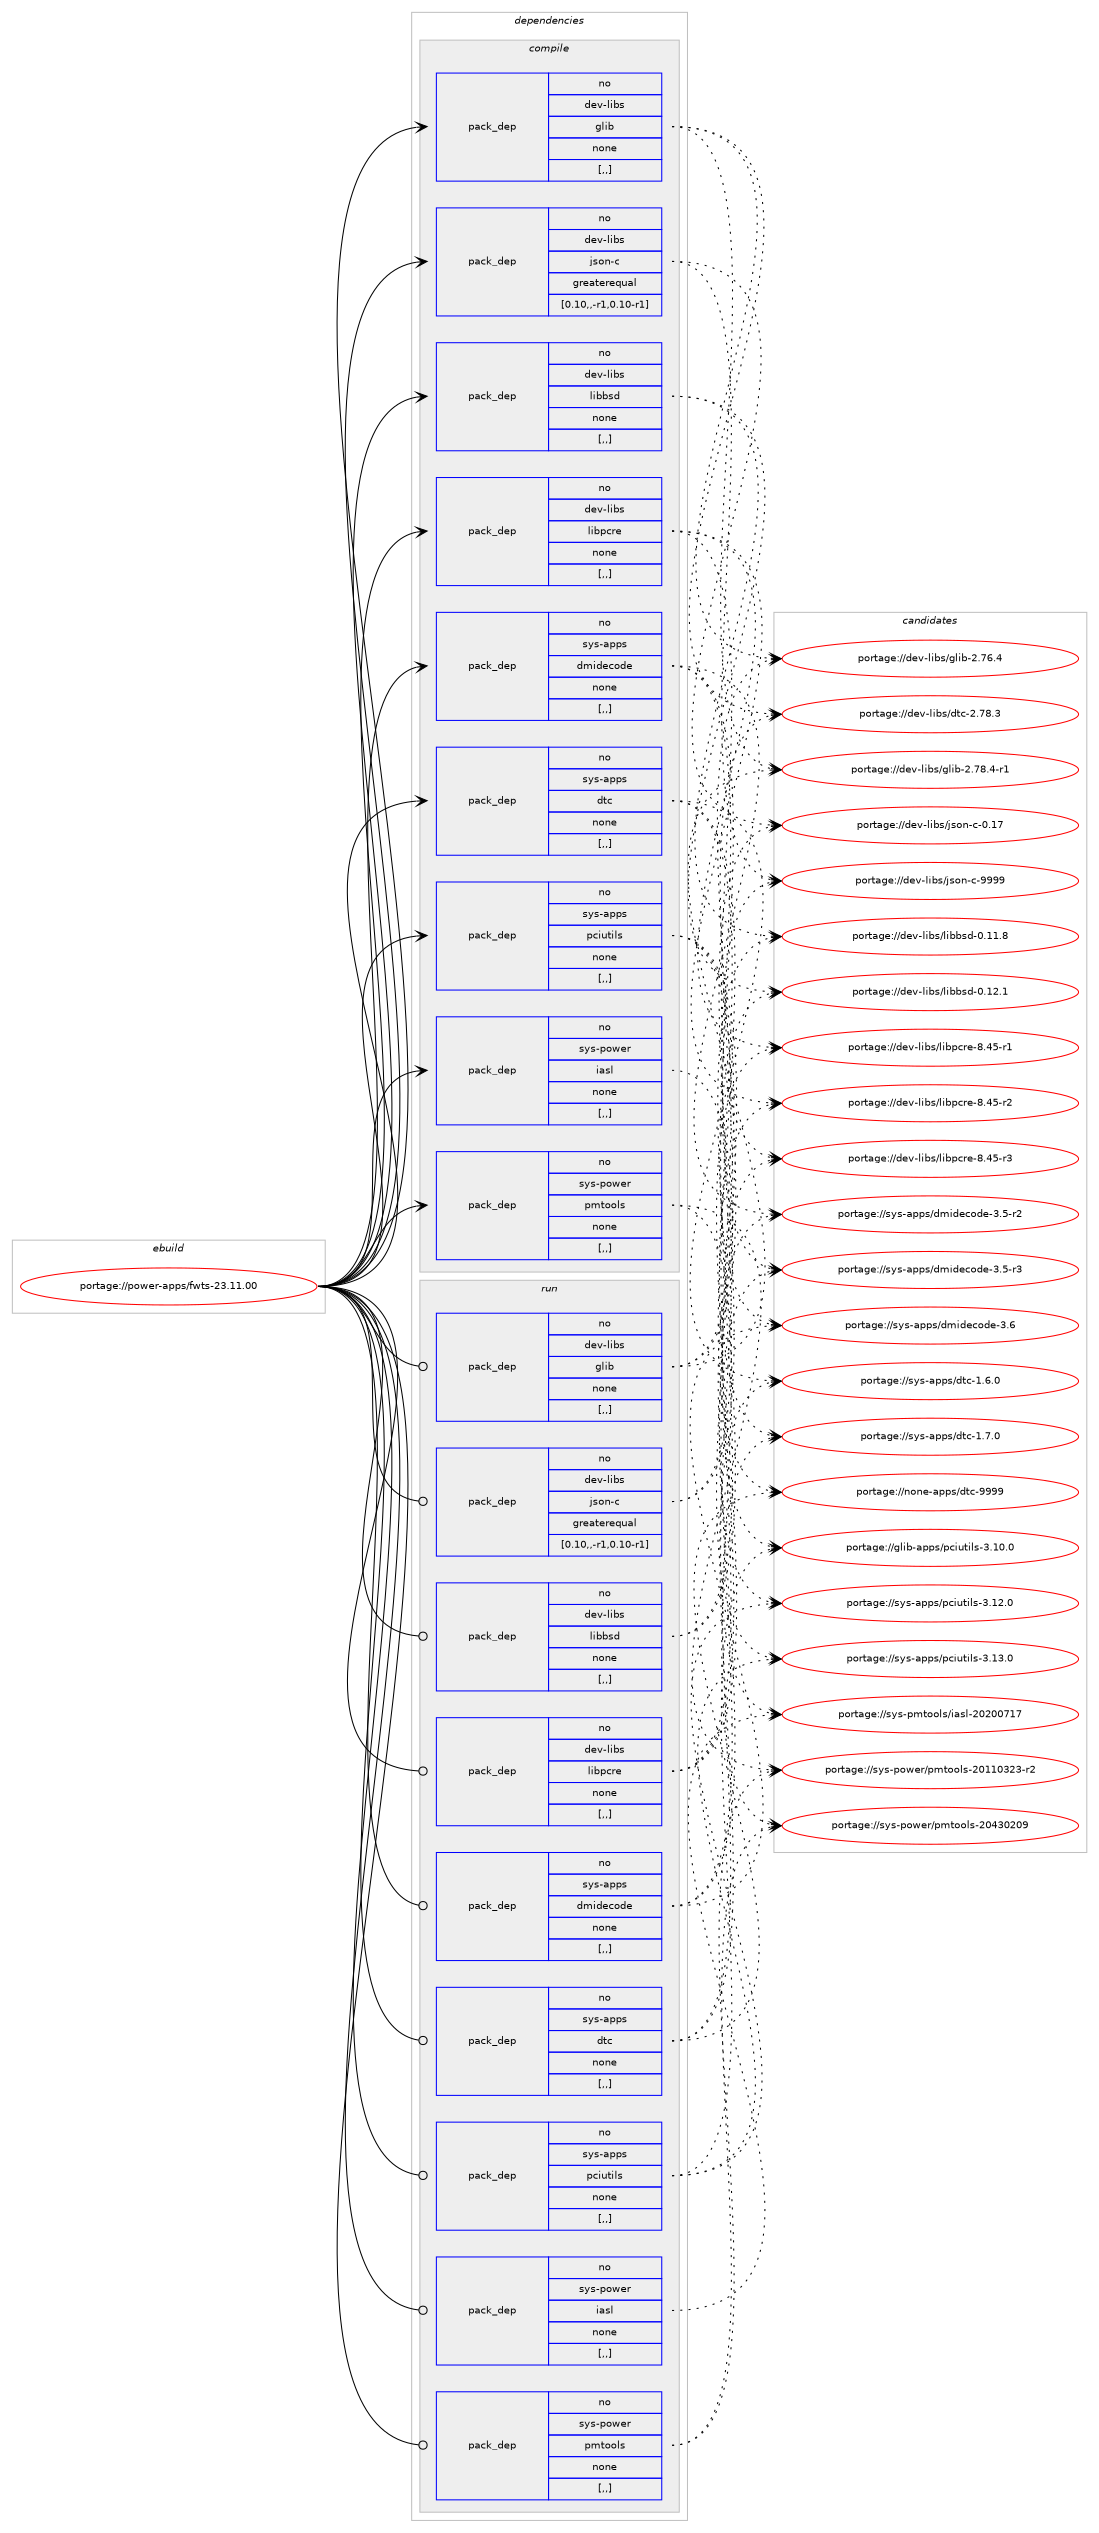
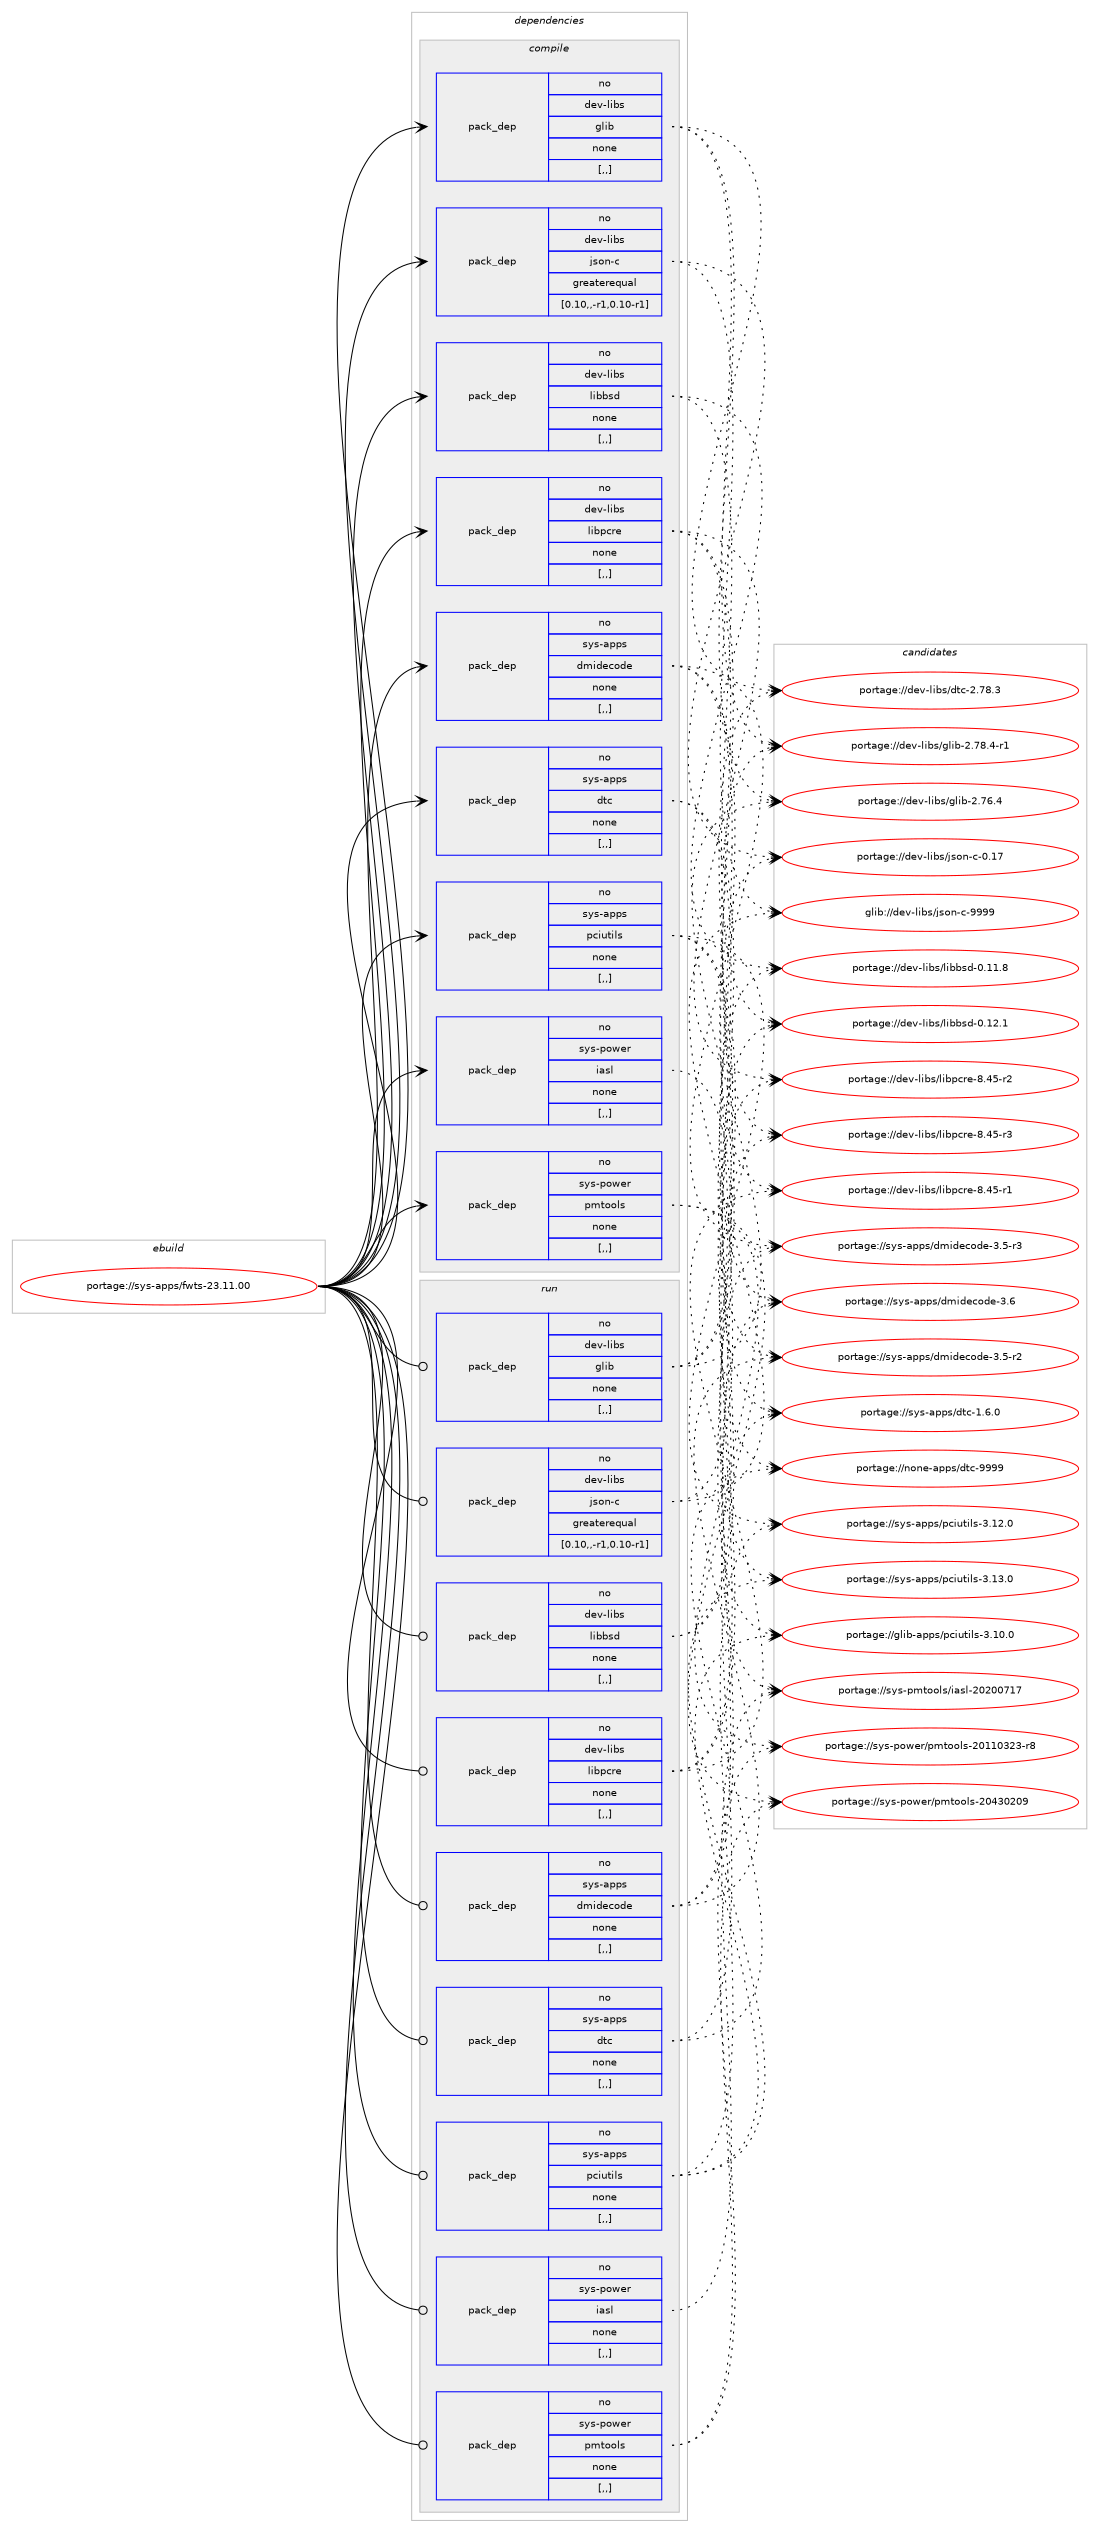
(930, 881) -> (930, 913)
(169, 1286) -> (169, 1286)
(930, 1437) -> none
(930, 1770) -> (930, 1746)
